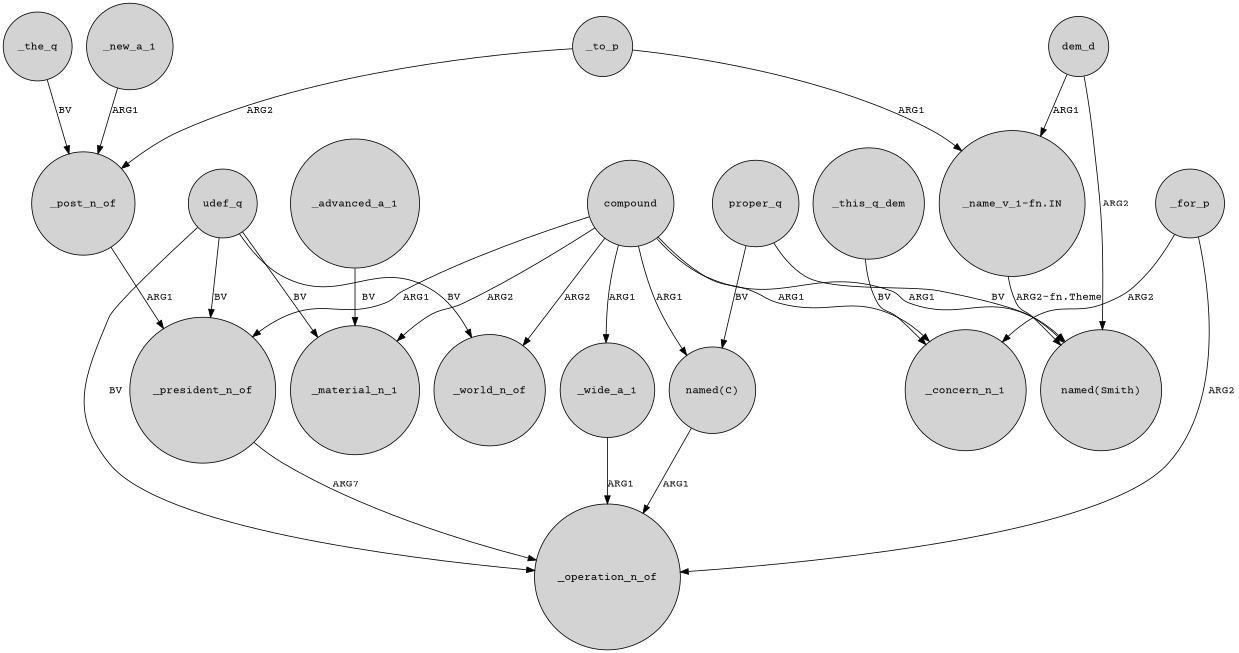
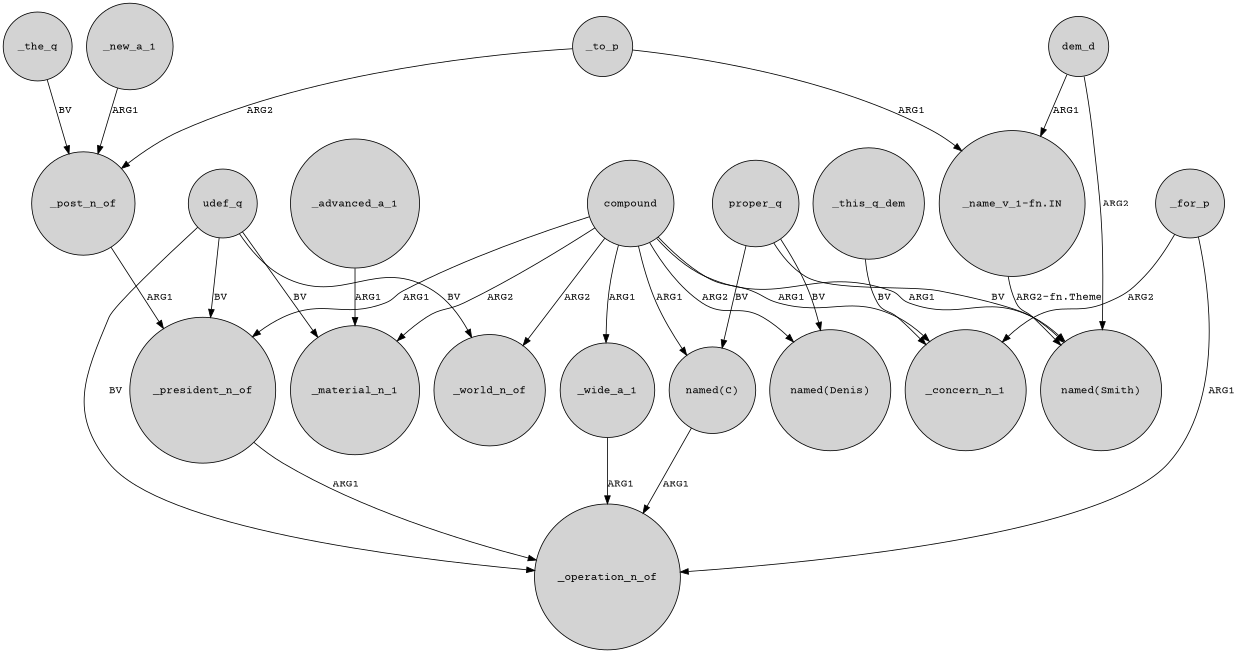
(369, 297) -> (369, 297)
none -> (830, 390)
(1222, 390) -> (1222, 390)
(346, 484) -> (346, 484)
